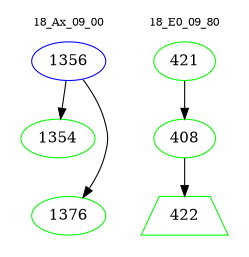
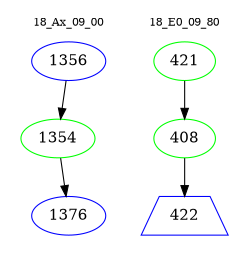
(107, 133) -> (63, 172)
(69, 216) -> (69, 216)
(185, 216) -> (185, 216)
